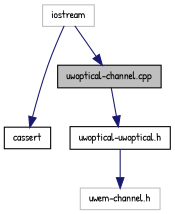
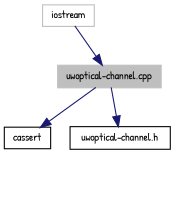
(46, 71) -> (73, 104)
(109, 77) -> (109, 77)
(120, 138) -> (120, 138)
(120, 199) -> none
